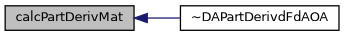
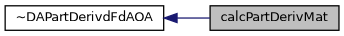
(164, 18) -> (194, 18)
